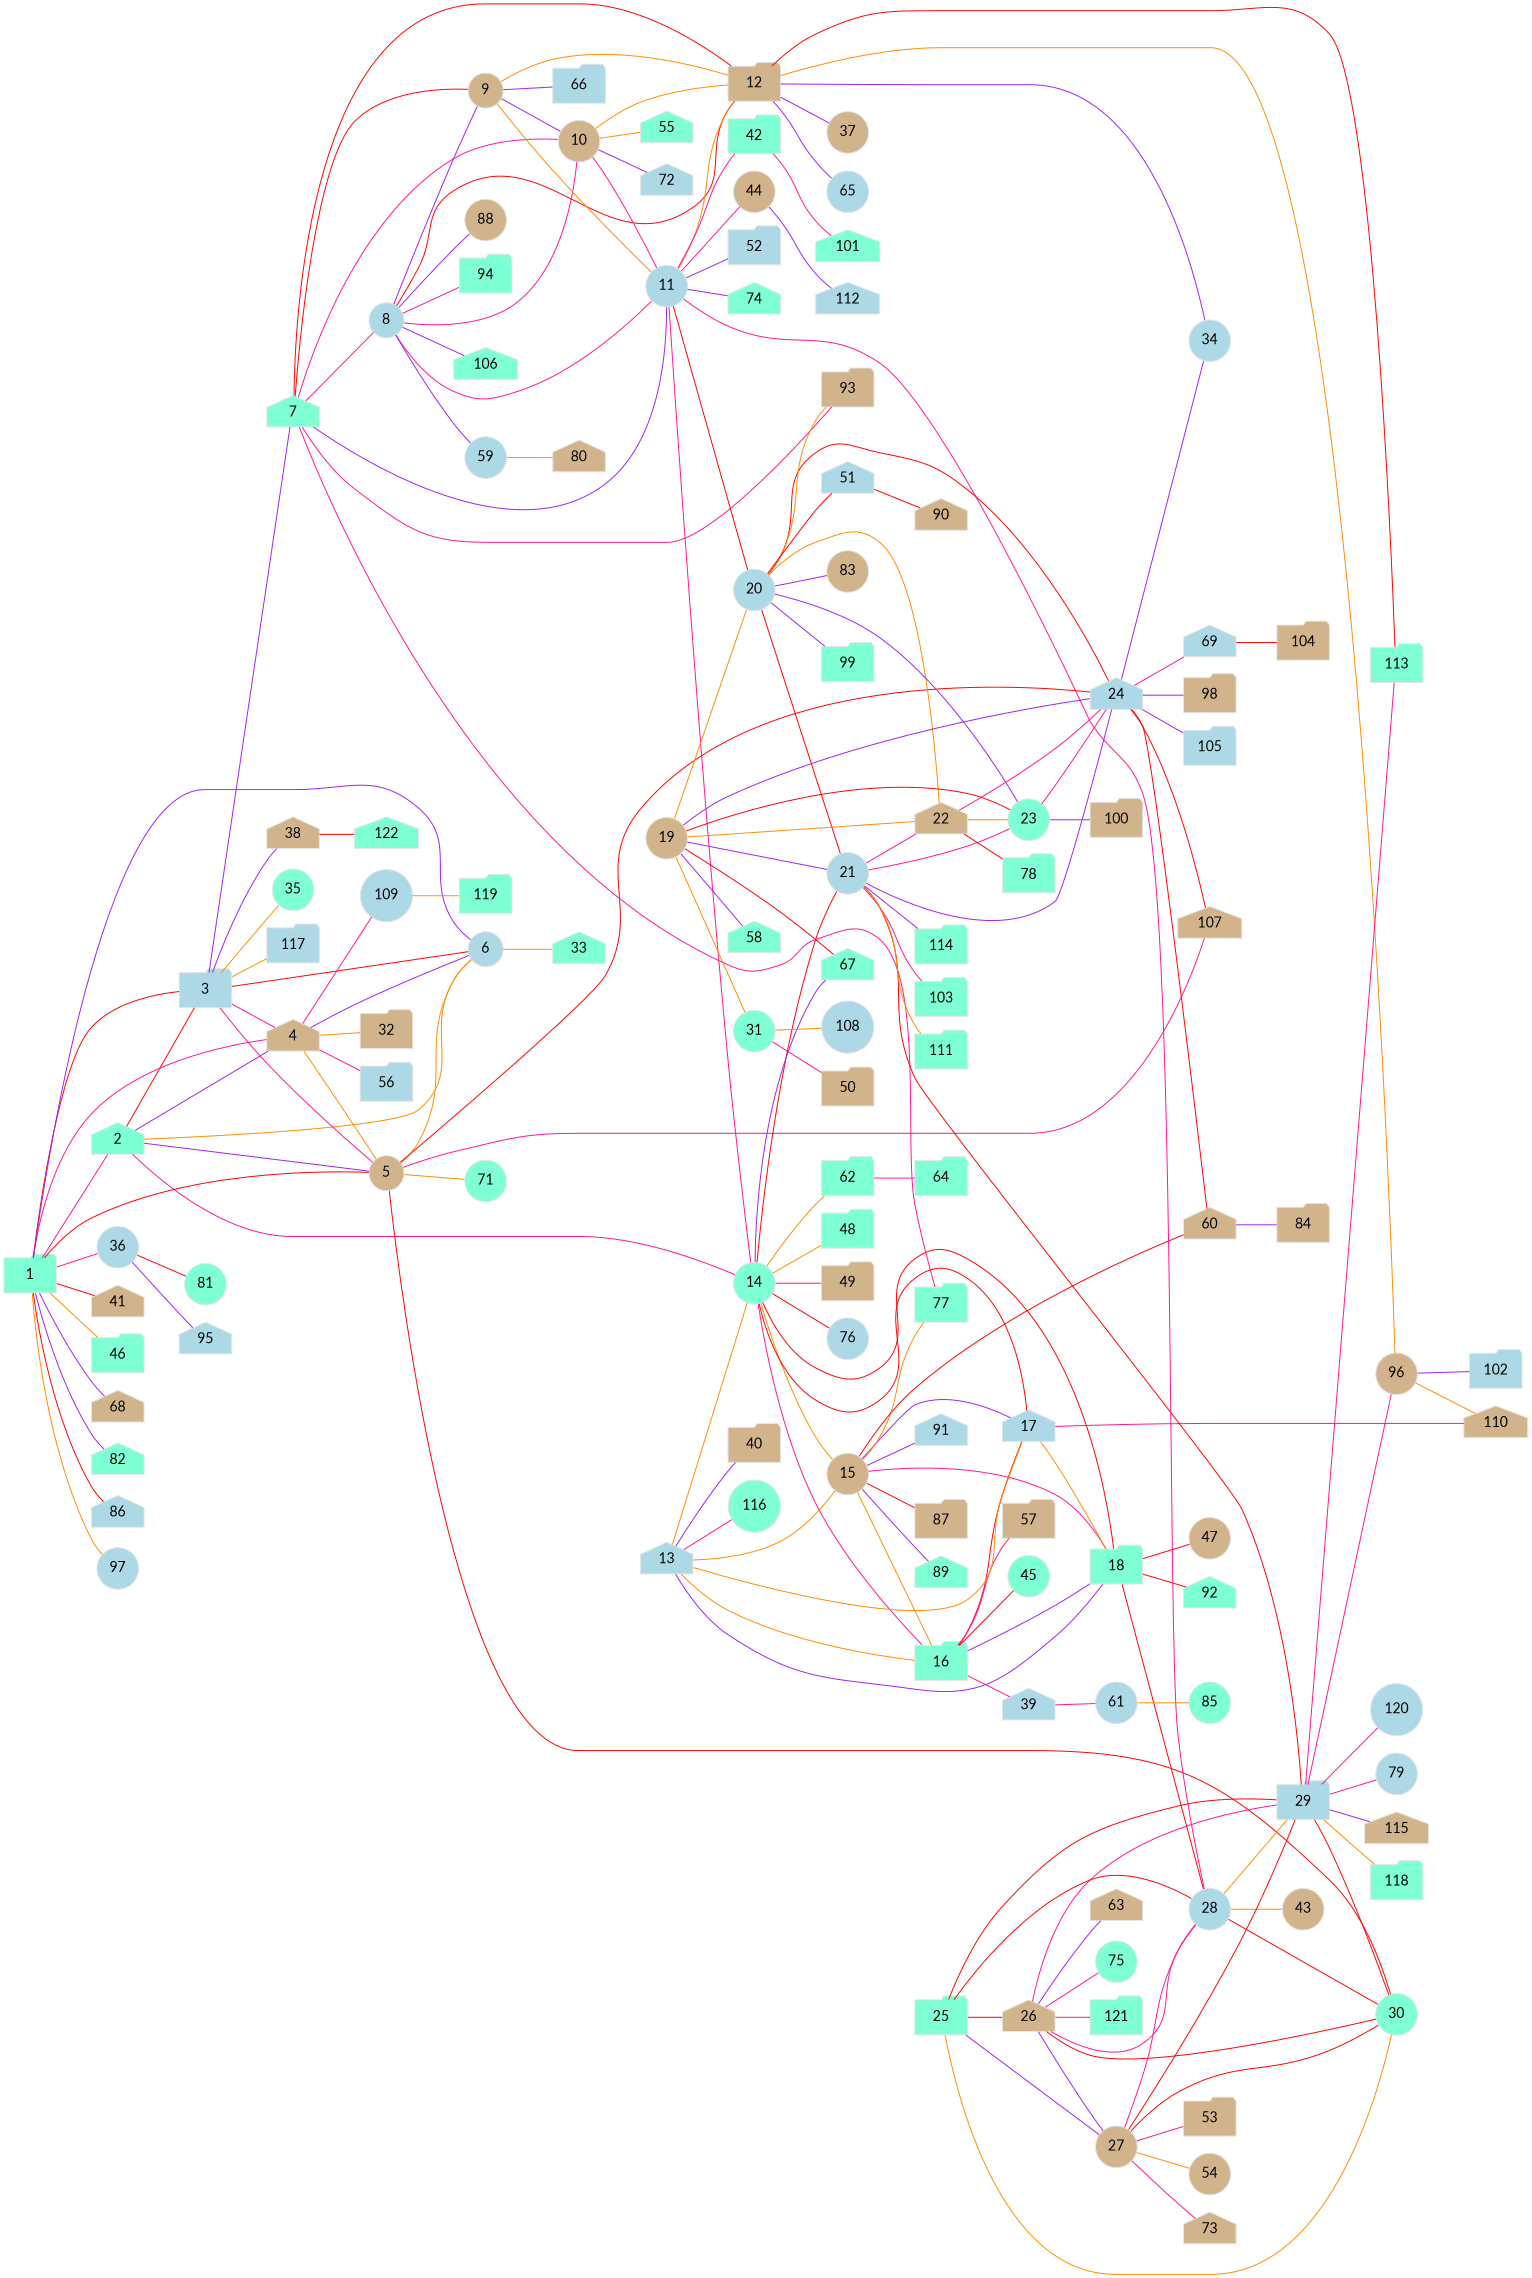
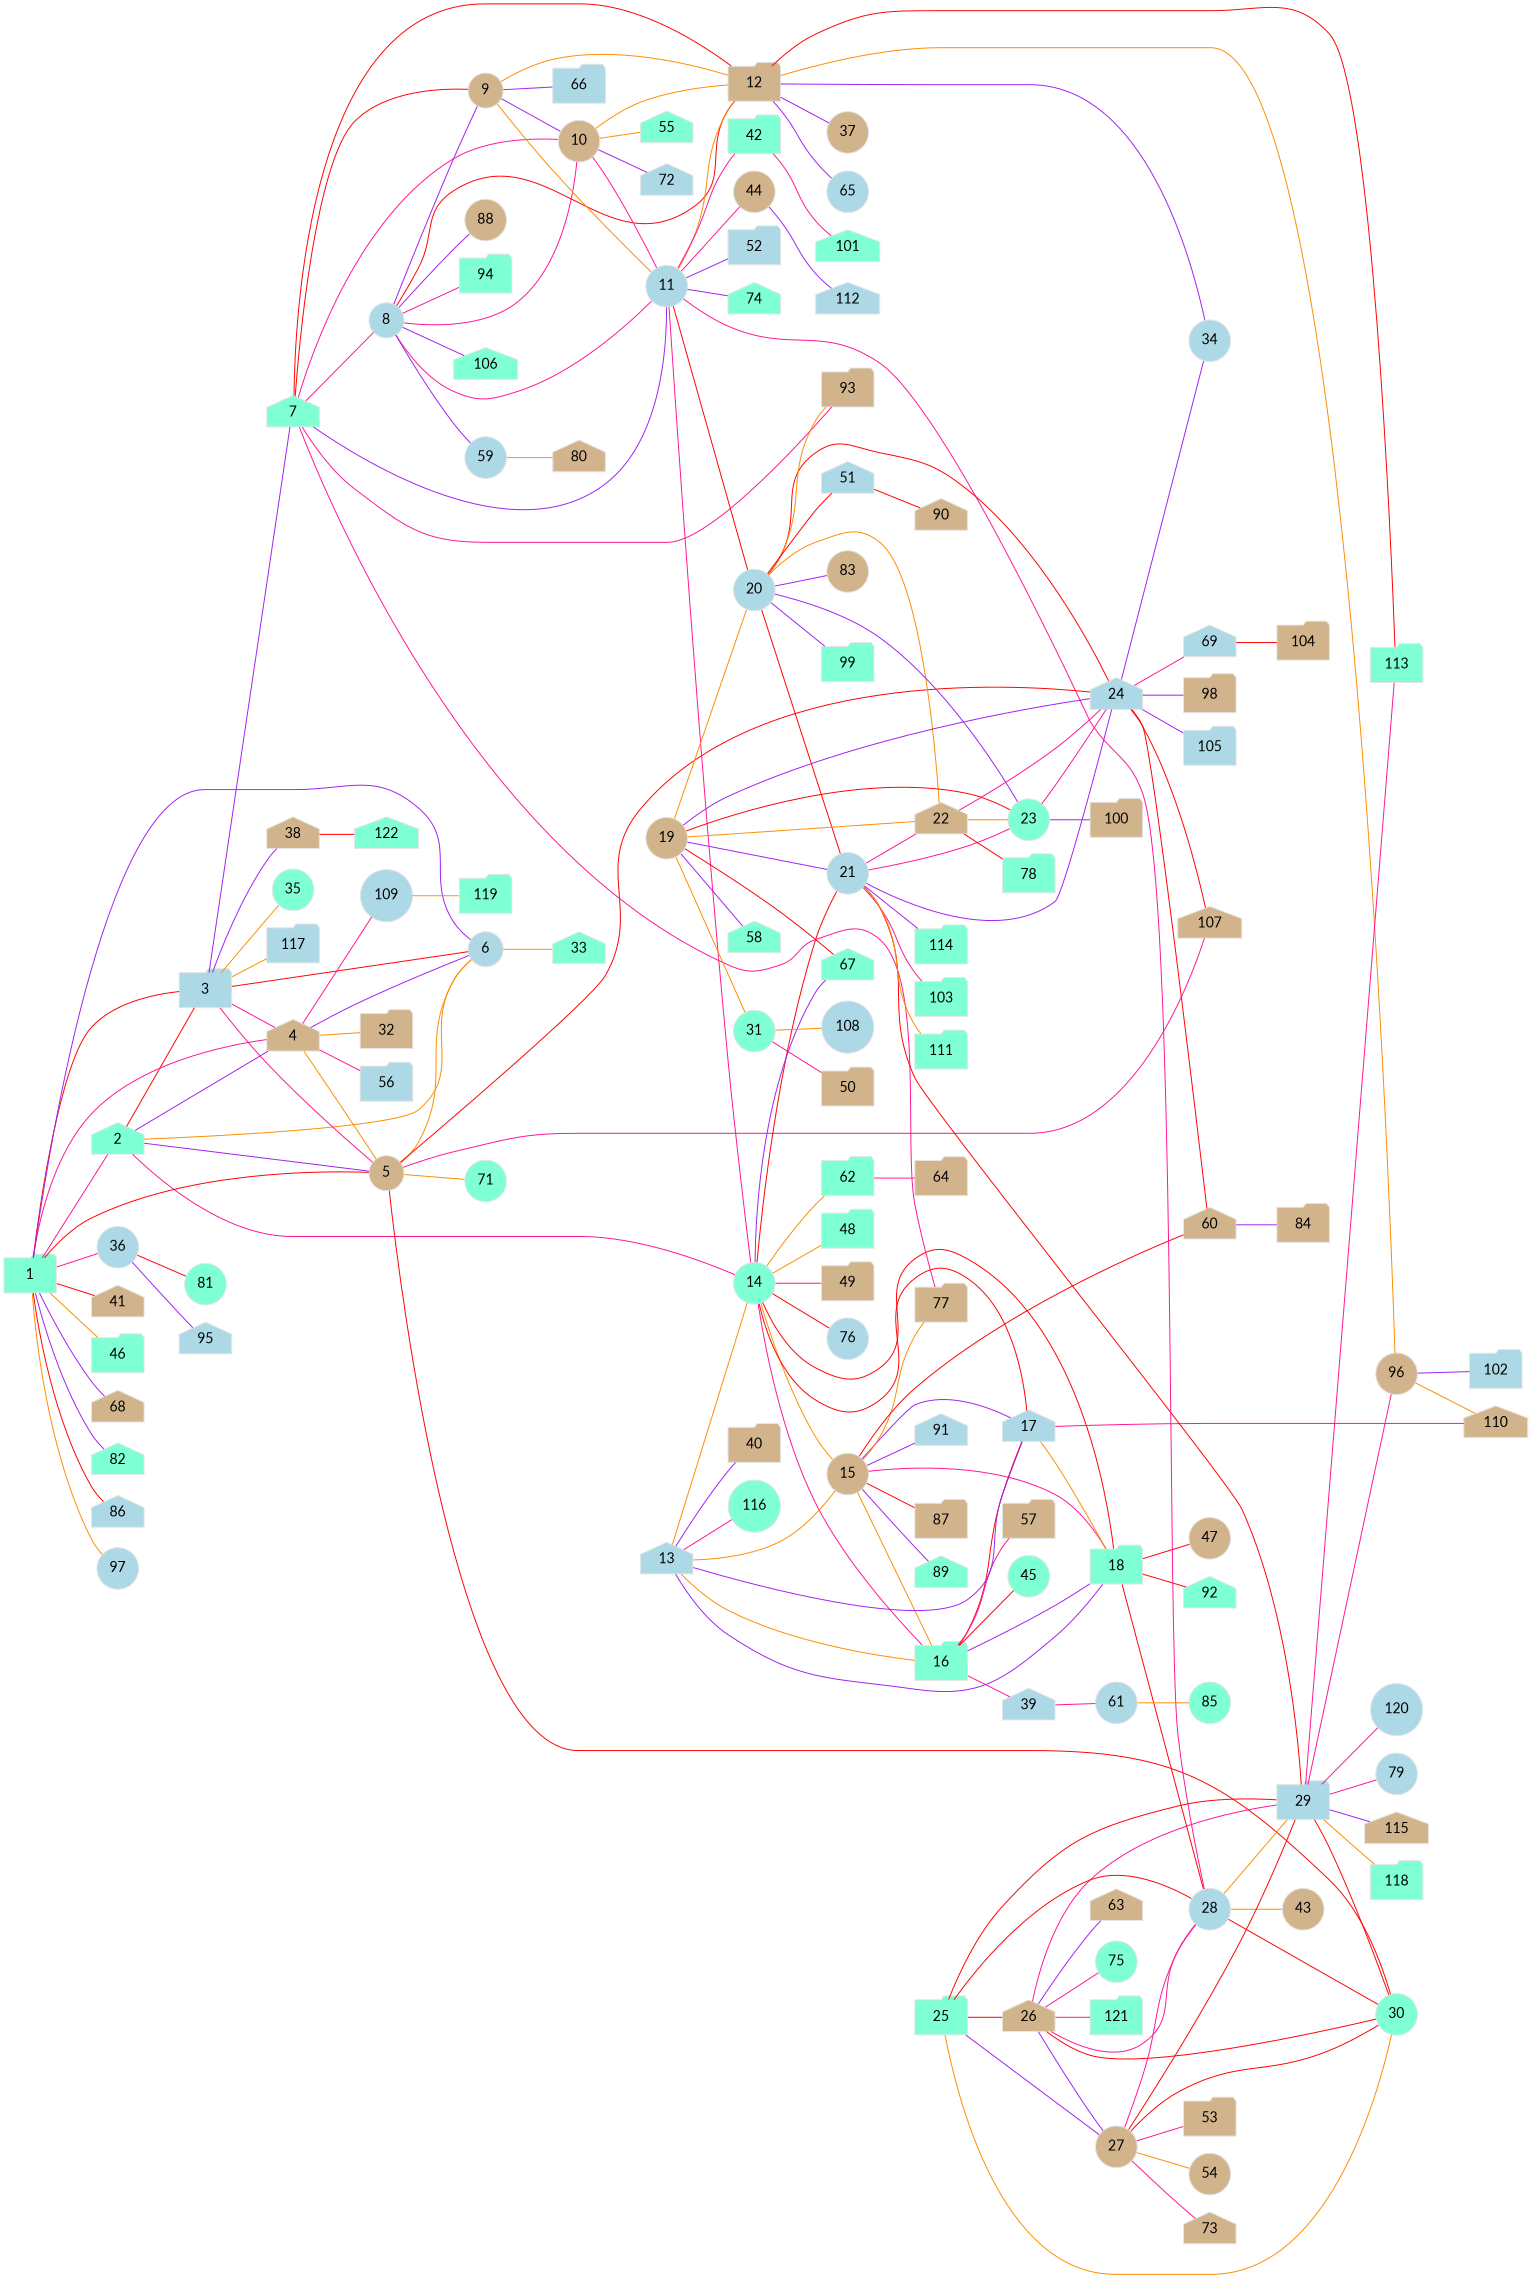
(941, 1178) -> (941, 1178)
(941, 1305) -> (941, 1305)
(903, 1610) -> (903, 1610)
